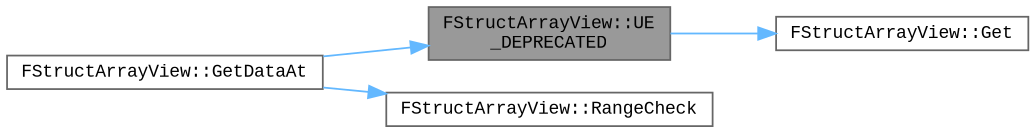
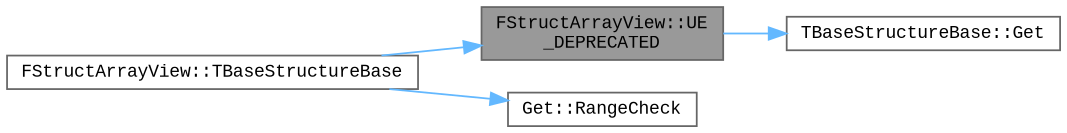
(902, 34) -> (923, 34)
(165, 72) -> (213, 72)
(549, 109) -> (602, 109)
